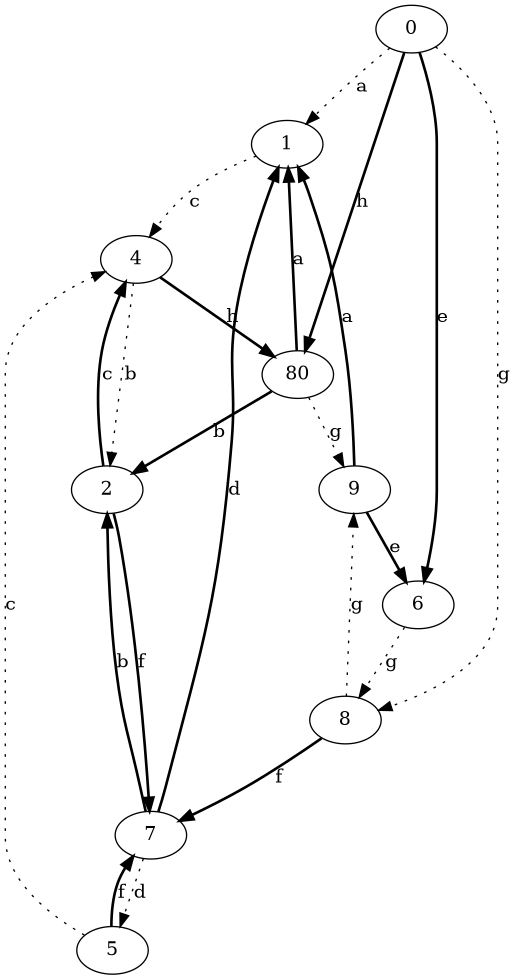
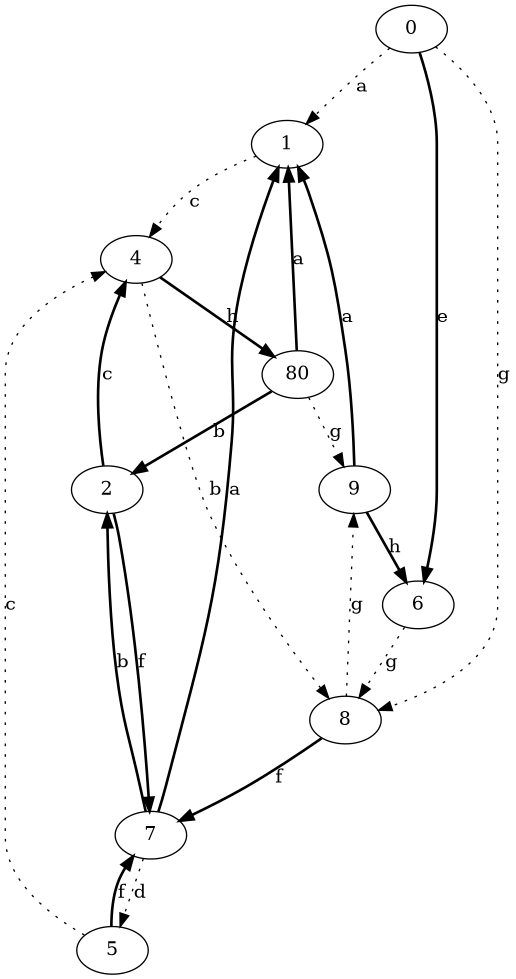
(357, 196) -> none
(123, 368) -> (203, 498)
(235, 490) -> (235, 490)
(395, 547) -> (395, 547)
